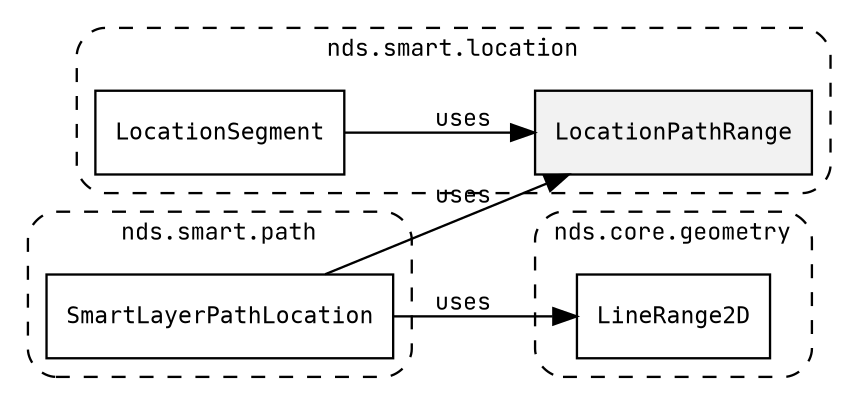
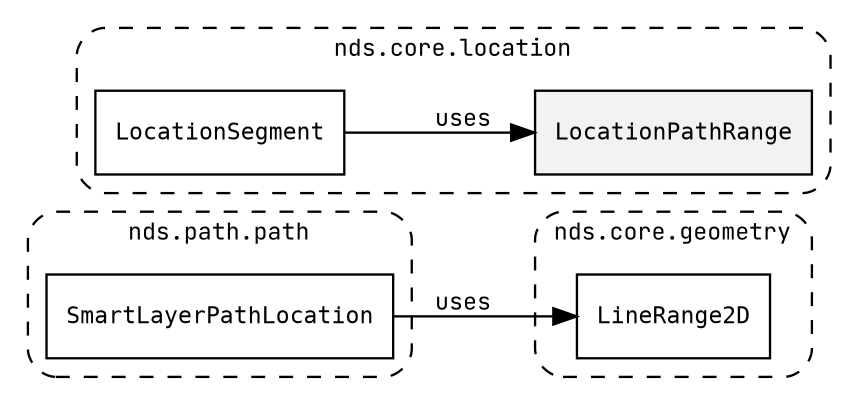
(454, 50) -> (454, 50)
(436, 229) -> none
(220, 234) -> (220, 234)
